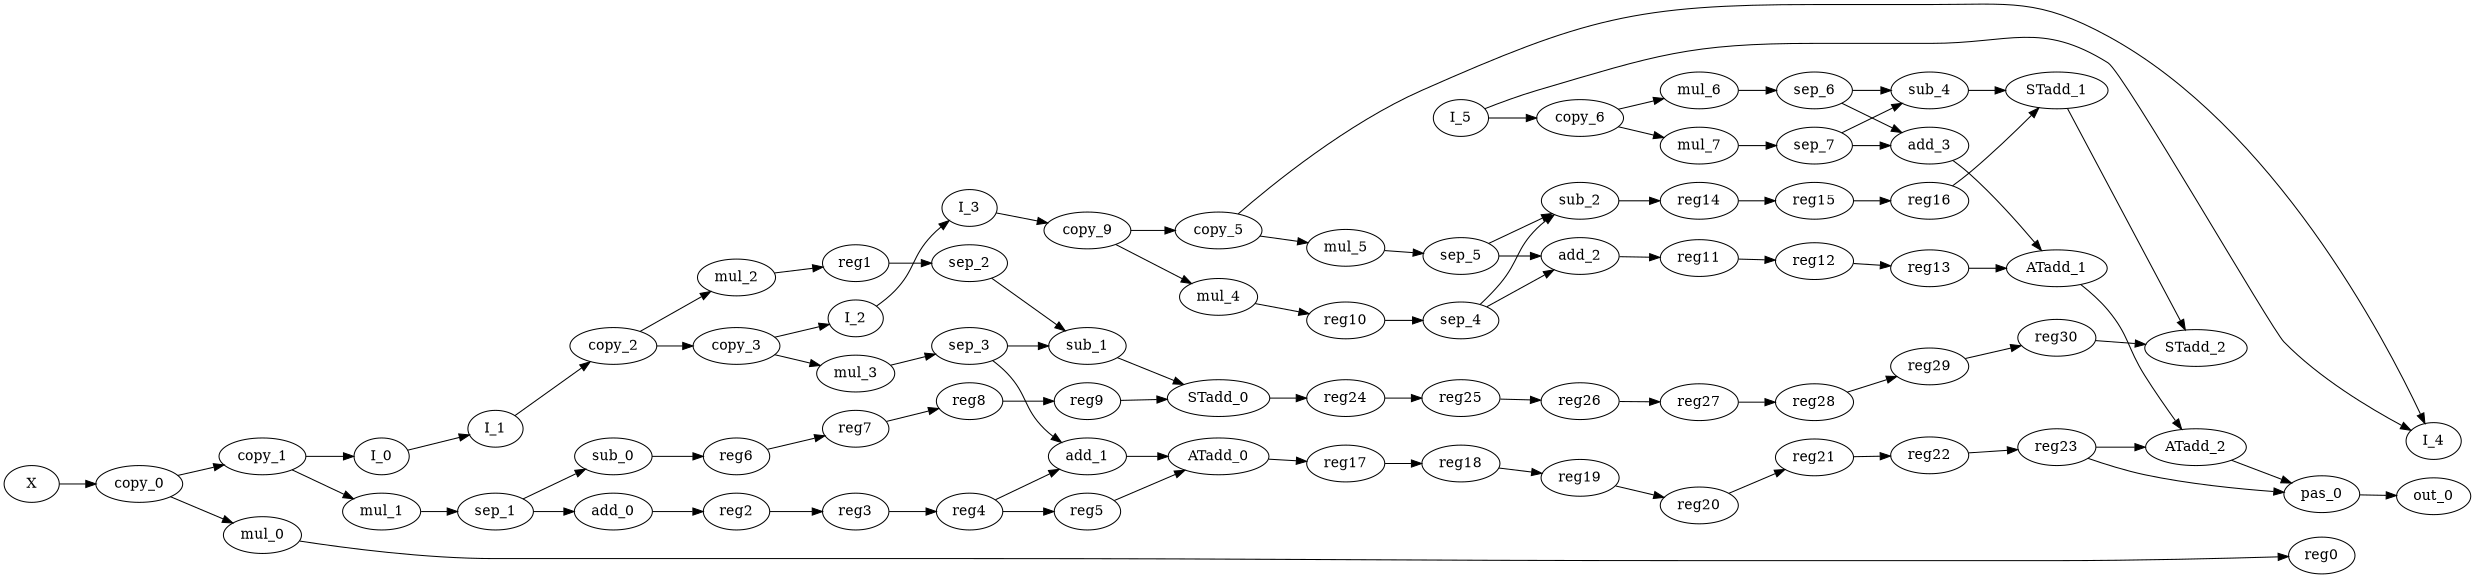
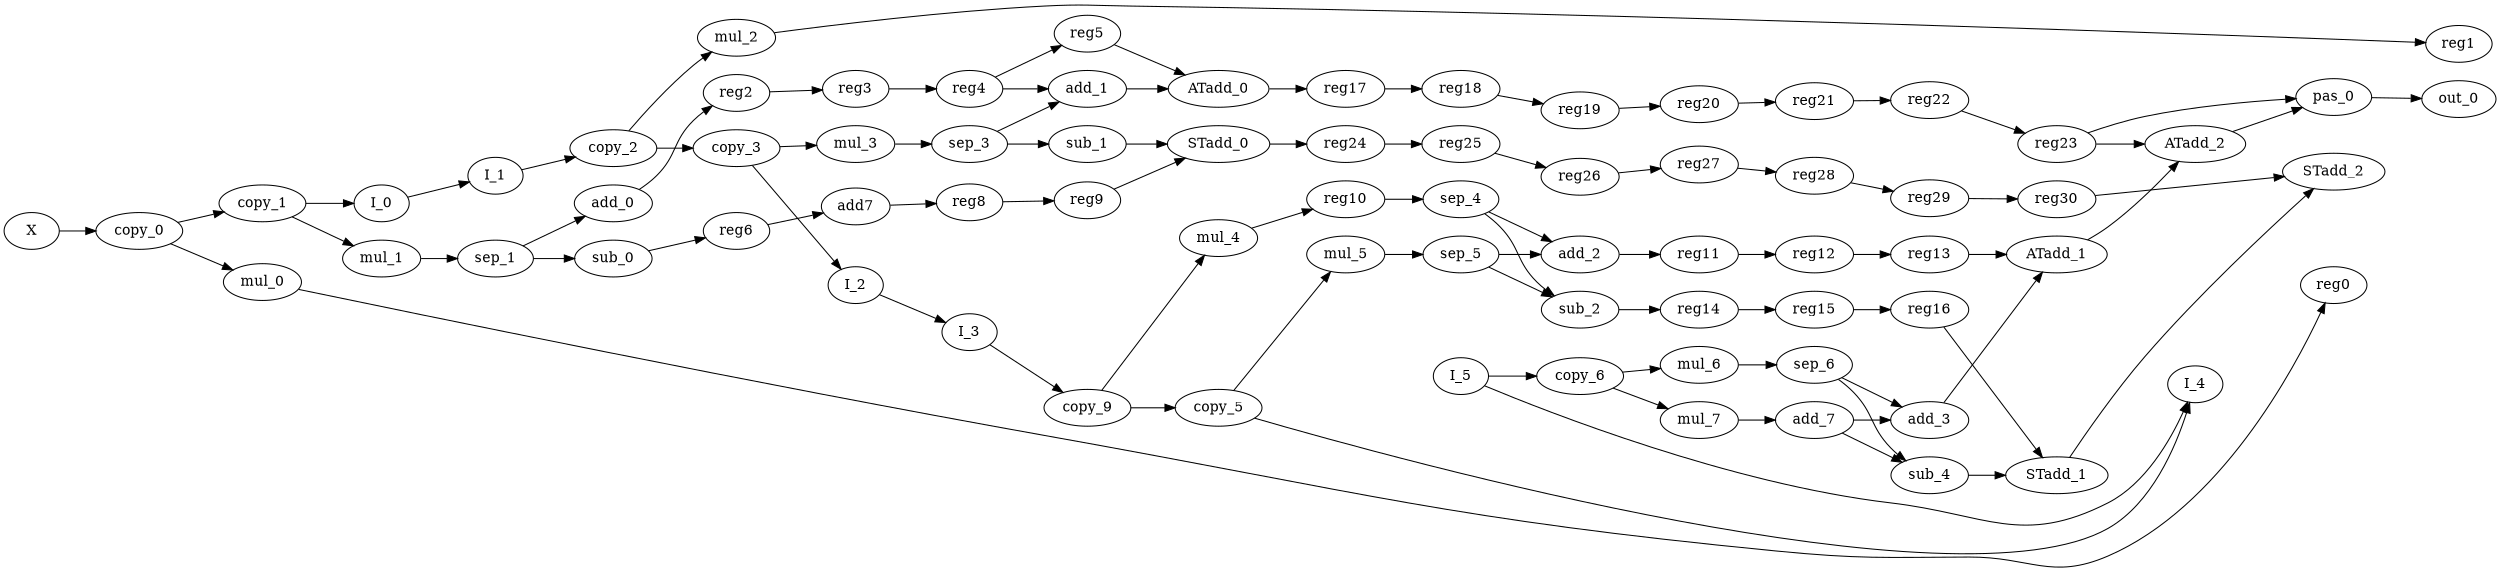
(1814, 146) -> (1814, 420)
(970, 263) -> none
(856, 429) -> (856, 206)
